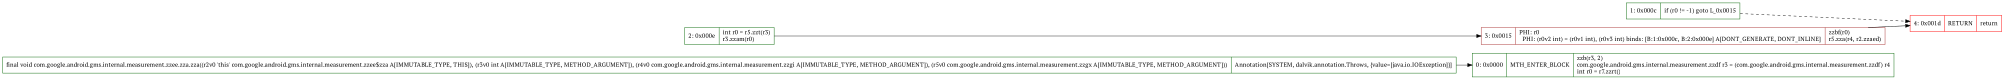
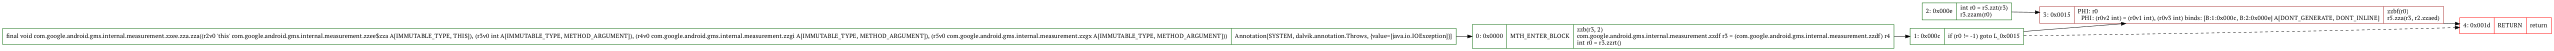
none -> (2072, 28)
none -> (1900, 36)
(1855, 39) -> (2414, 18)
(1599, 72) -> (1599, 43)
